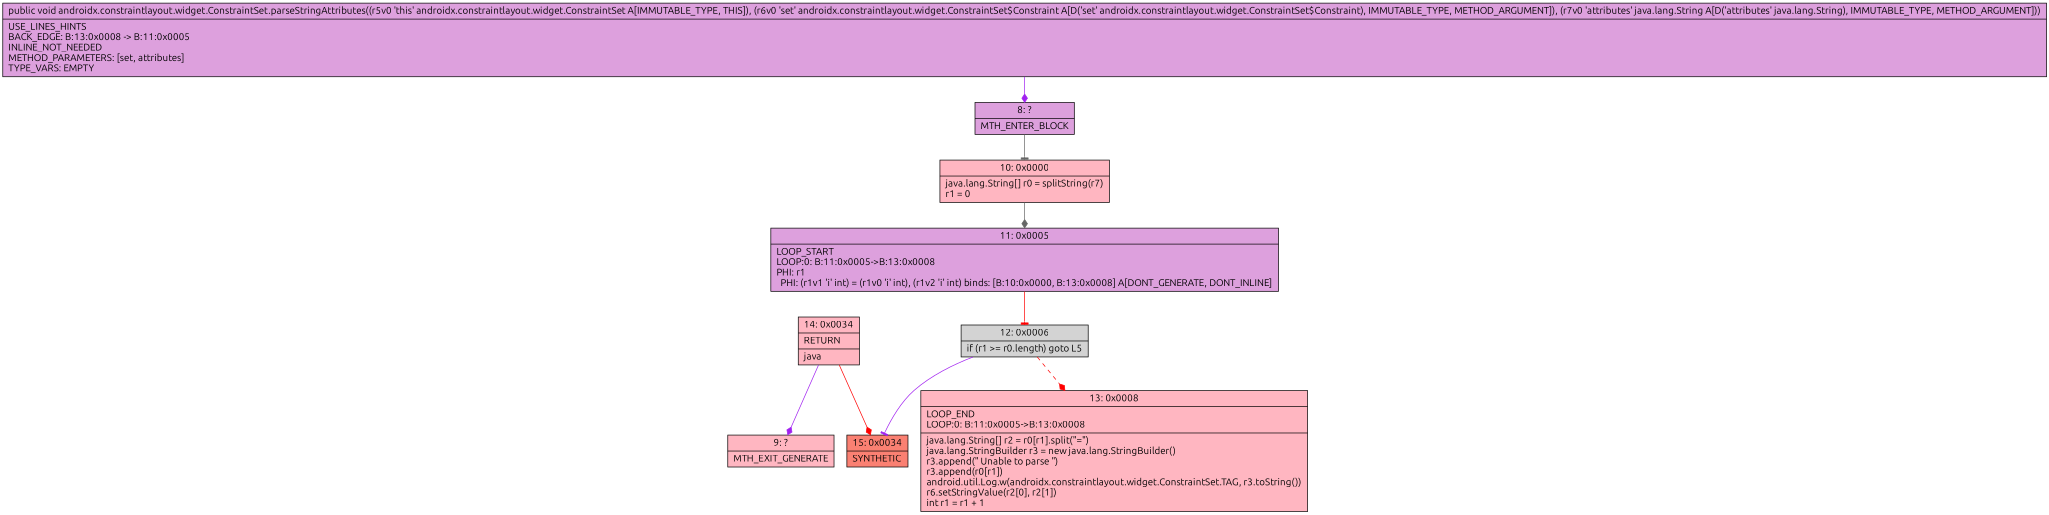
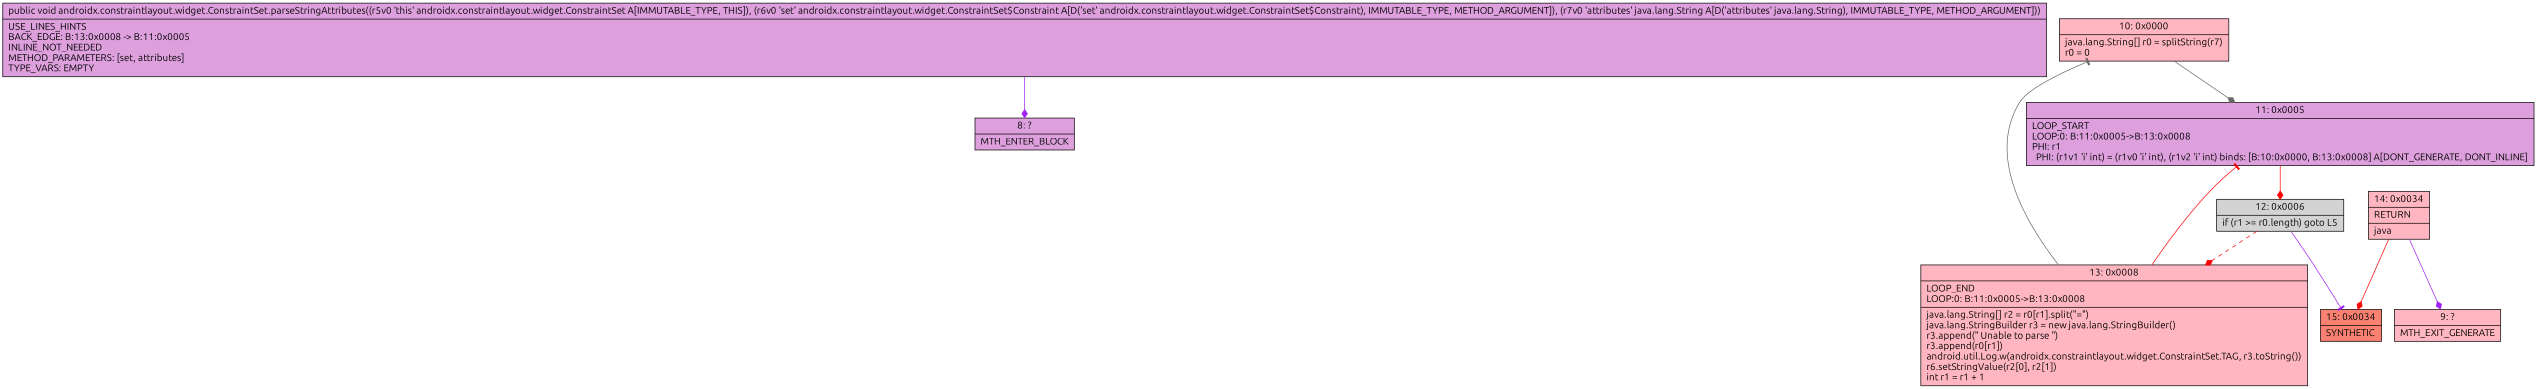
(1025, 145) -> (2008, 150)
(958, 194) -> (2078, 53)
none -> (2190, 213)
(1025, 306) -> (2280, 178)
